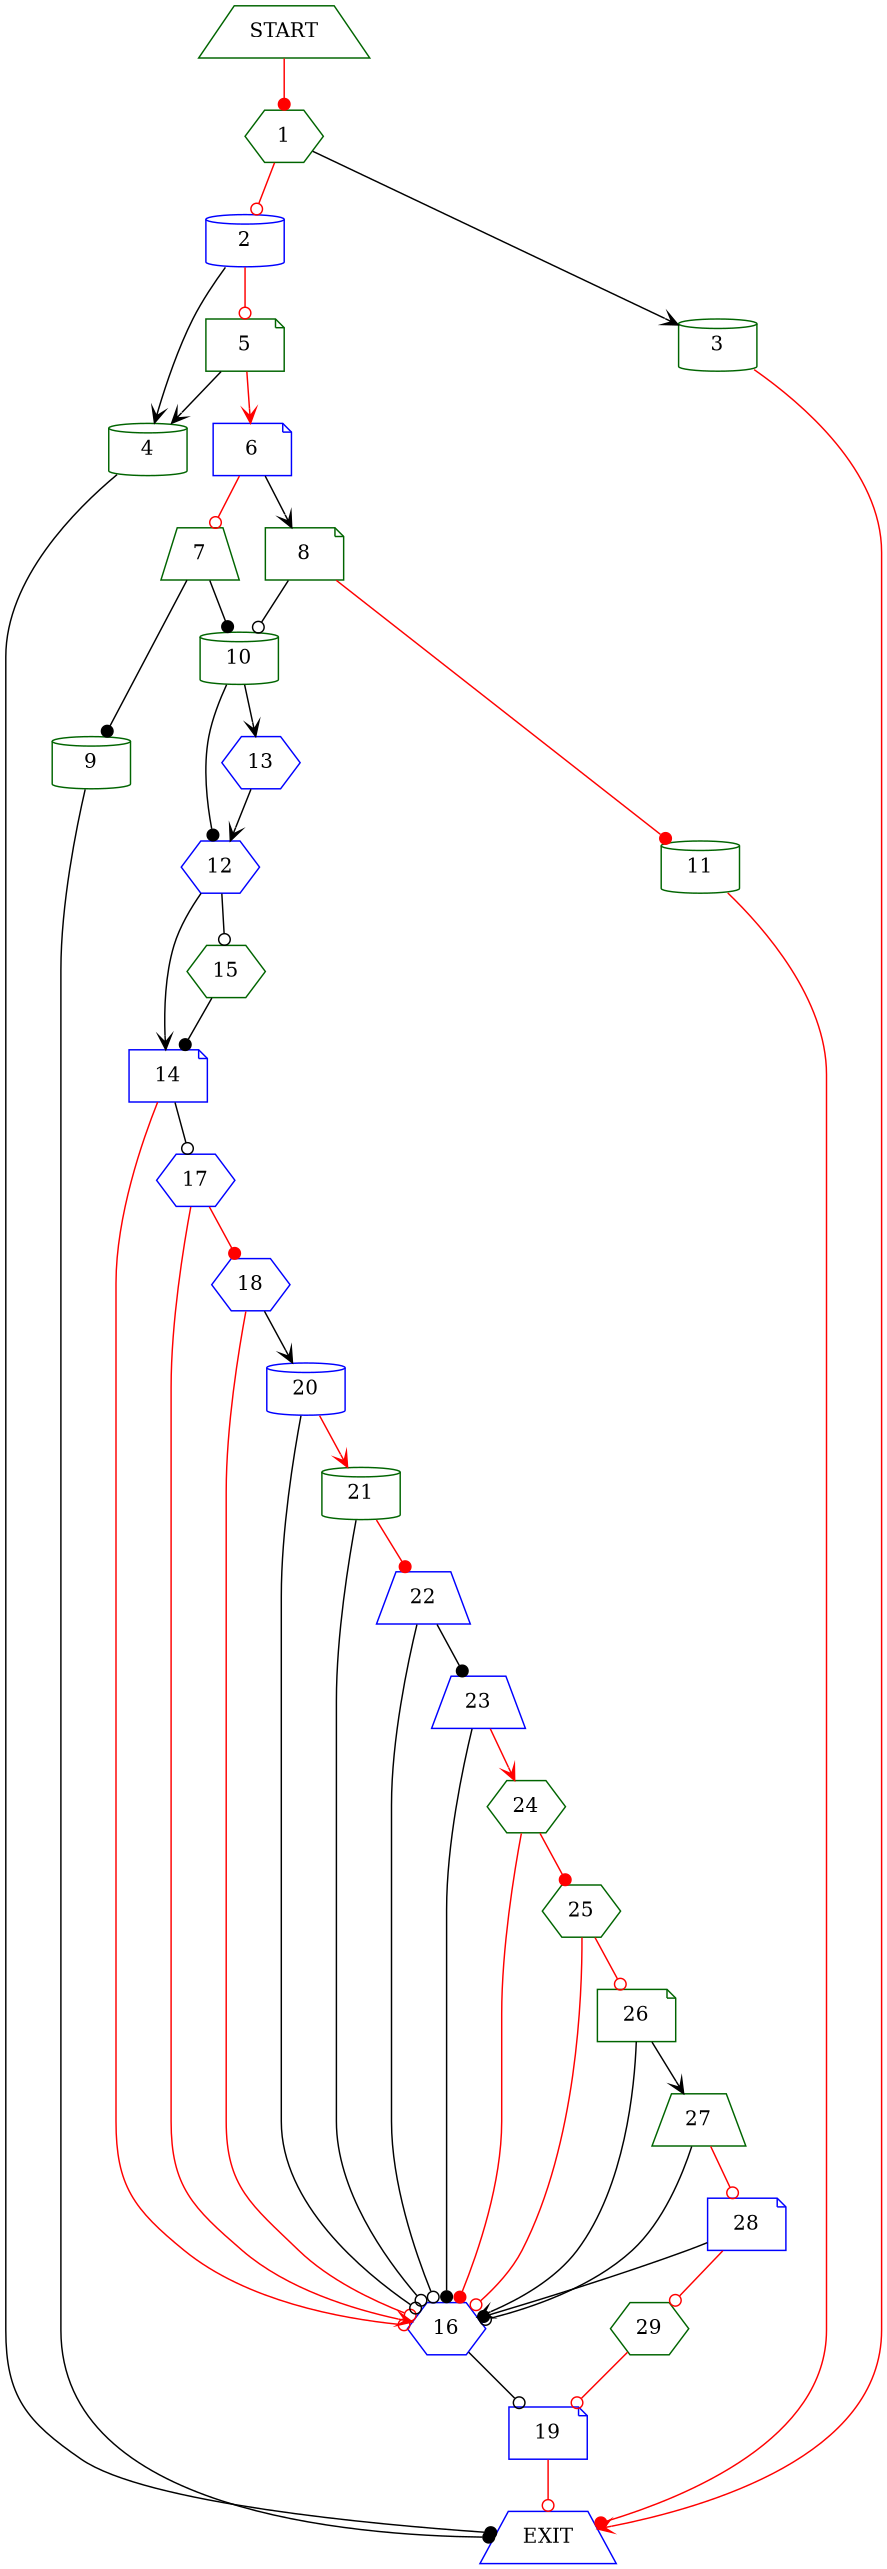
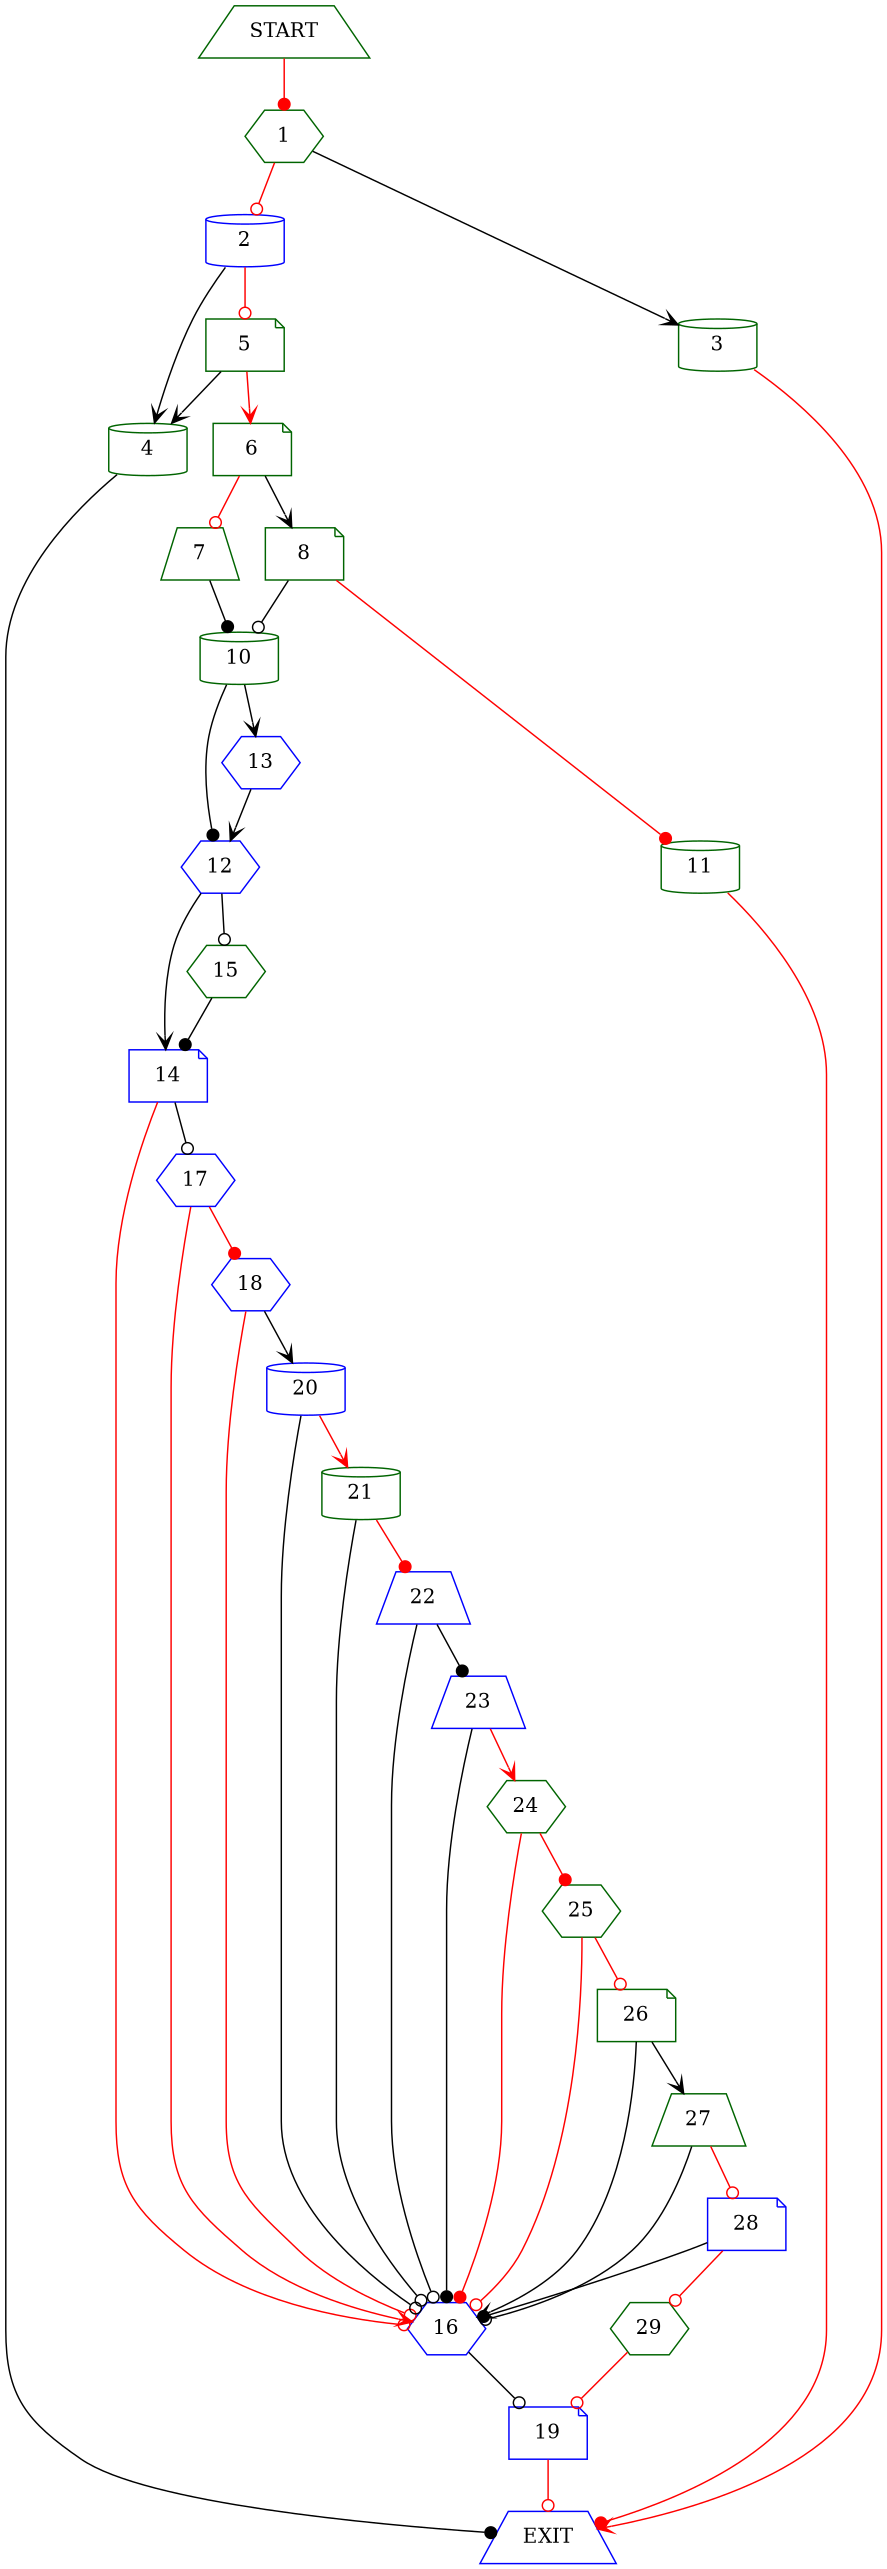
(252, 450) -> (252, 450)
(91, 763) -> none
